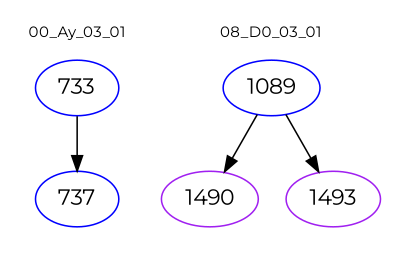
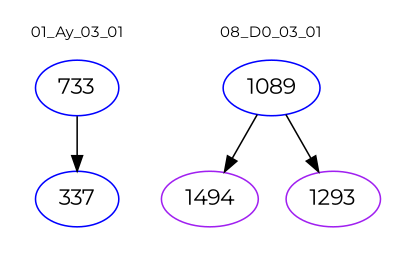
(78, 33) -> (78, 33)
(77, 199) -> (77, 199)
(210, 199) -> (210, 199)
(333, 199) -> (333, 199)
